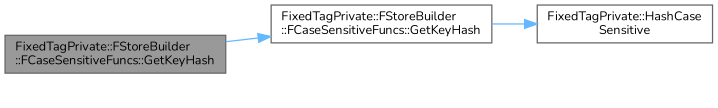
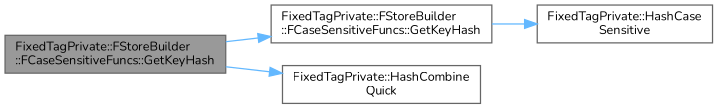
none -> (381, 84)
